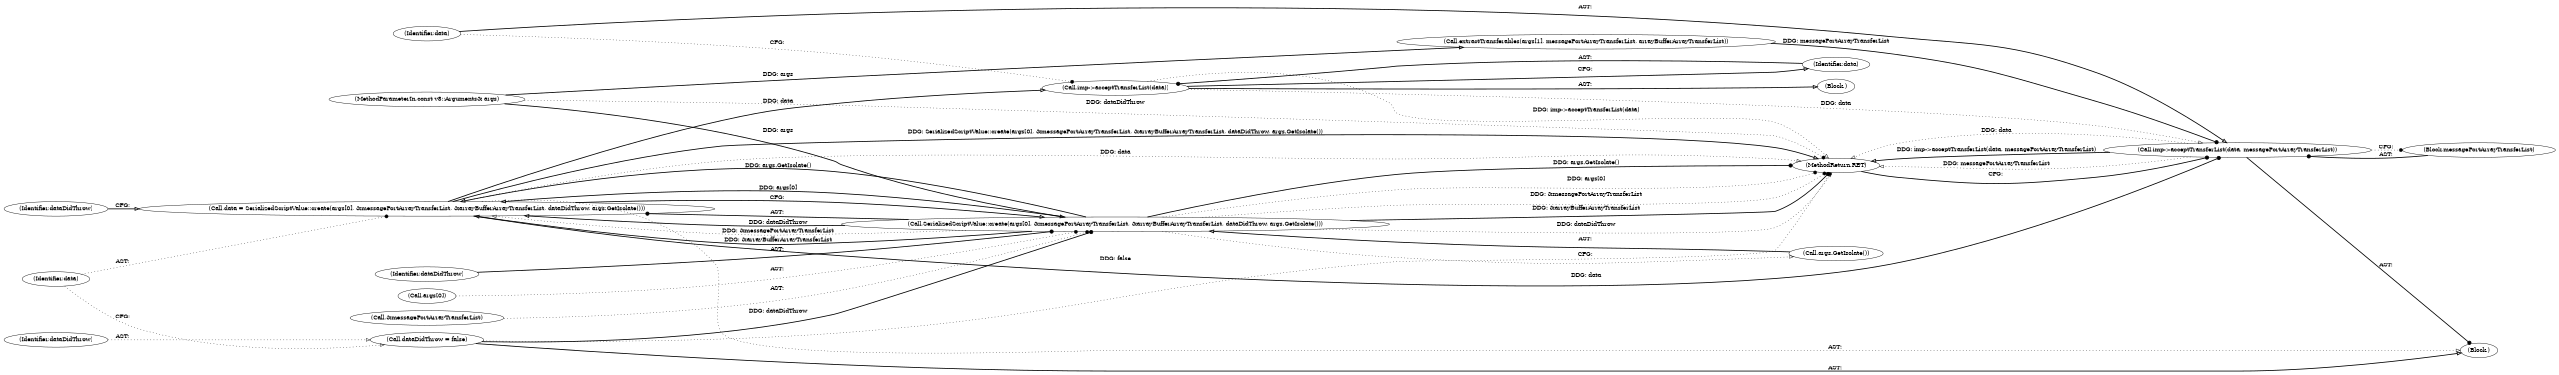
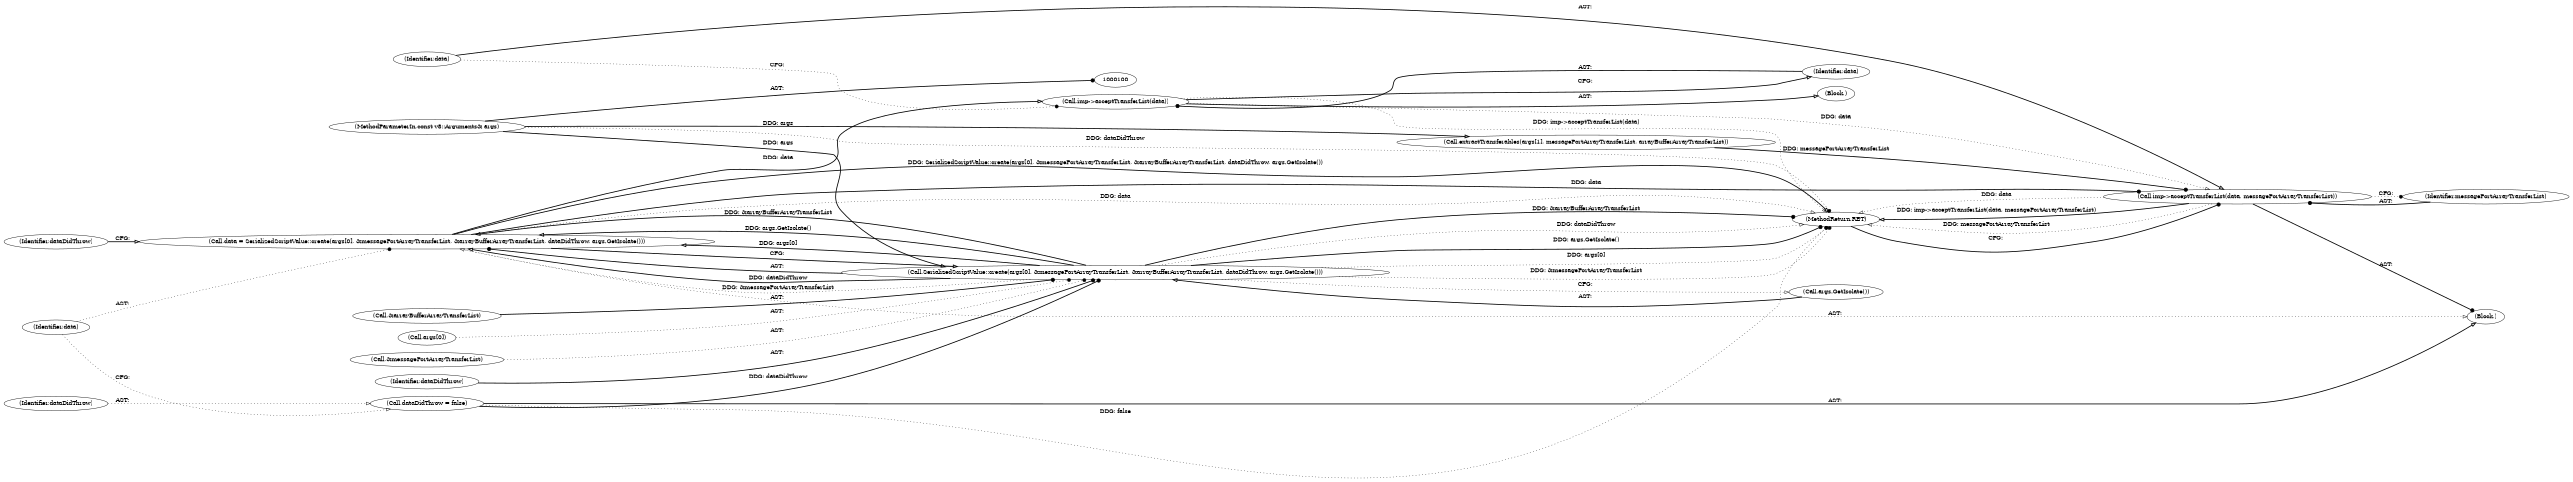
none -> (1115, 80)
(2479, 150) -> (2486, 197)
none -> (427, 316)
